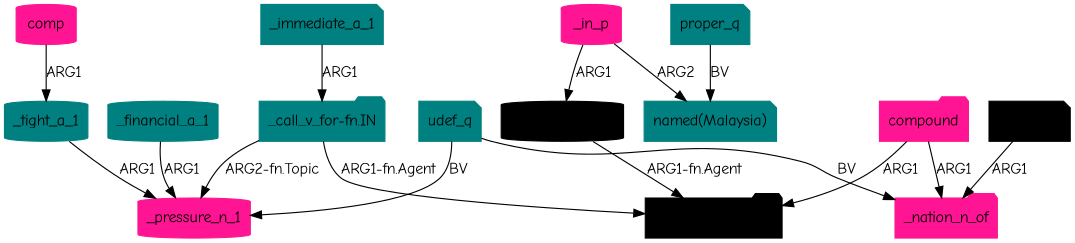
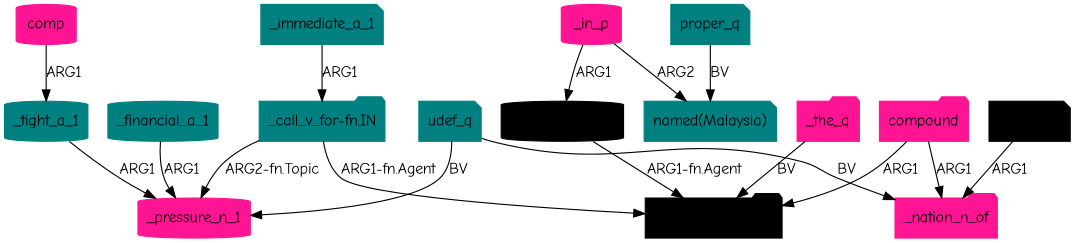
none -> (828, 121)
